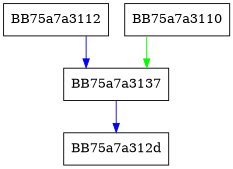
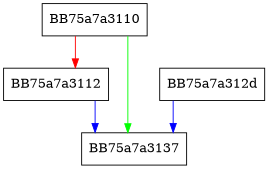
none -> (75, 47)
(116, 112) -> (173, 112)
